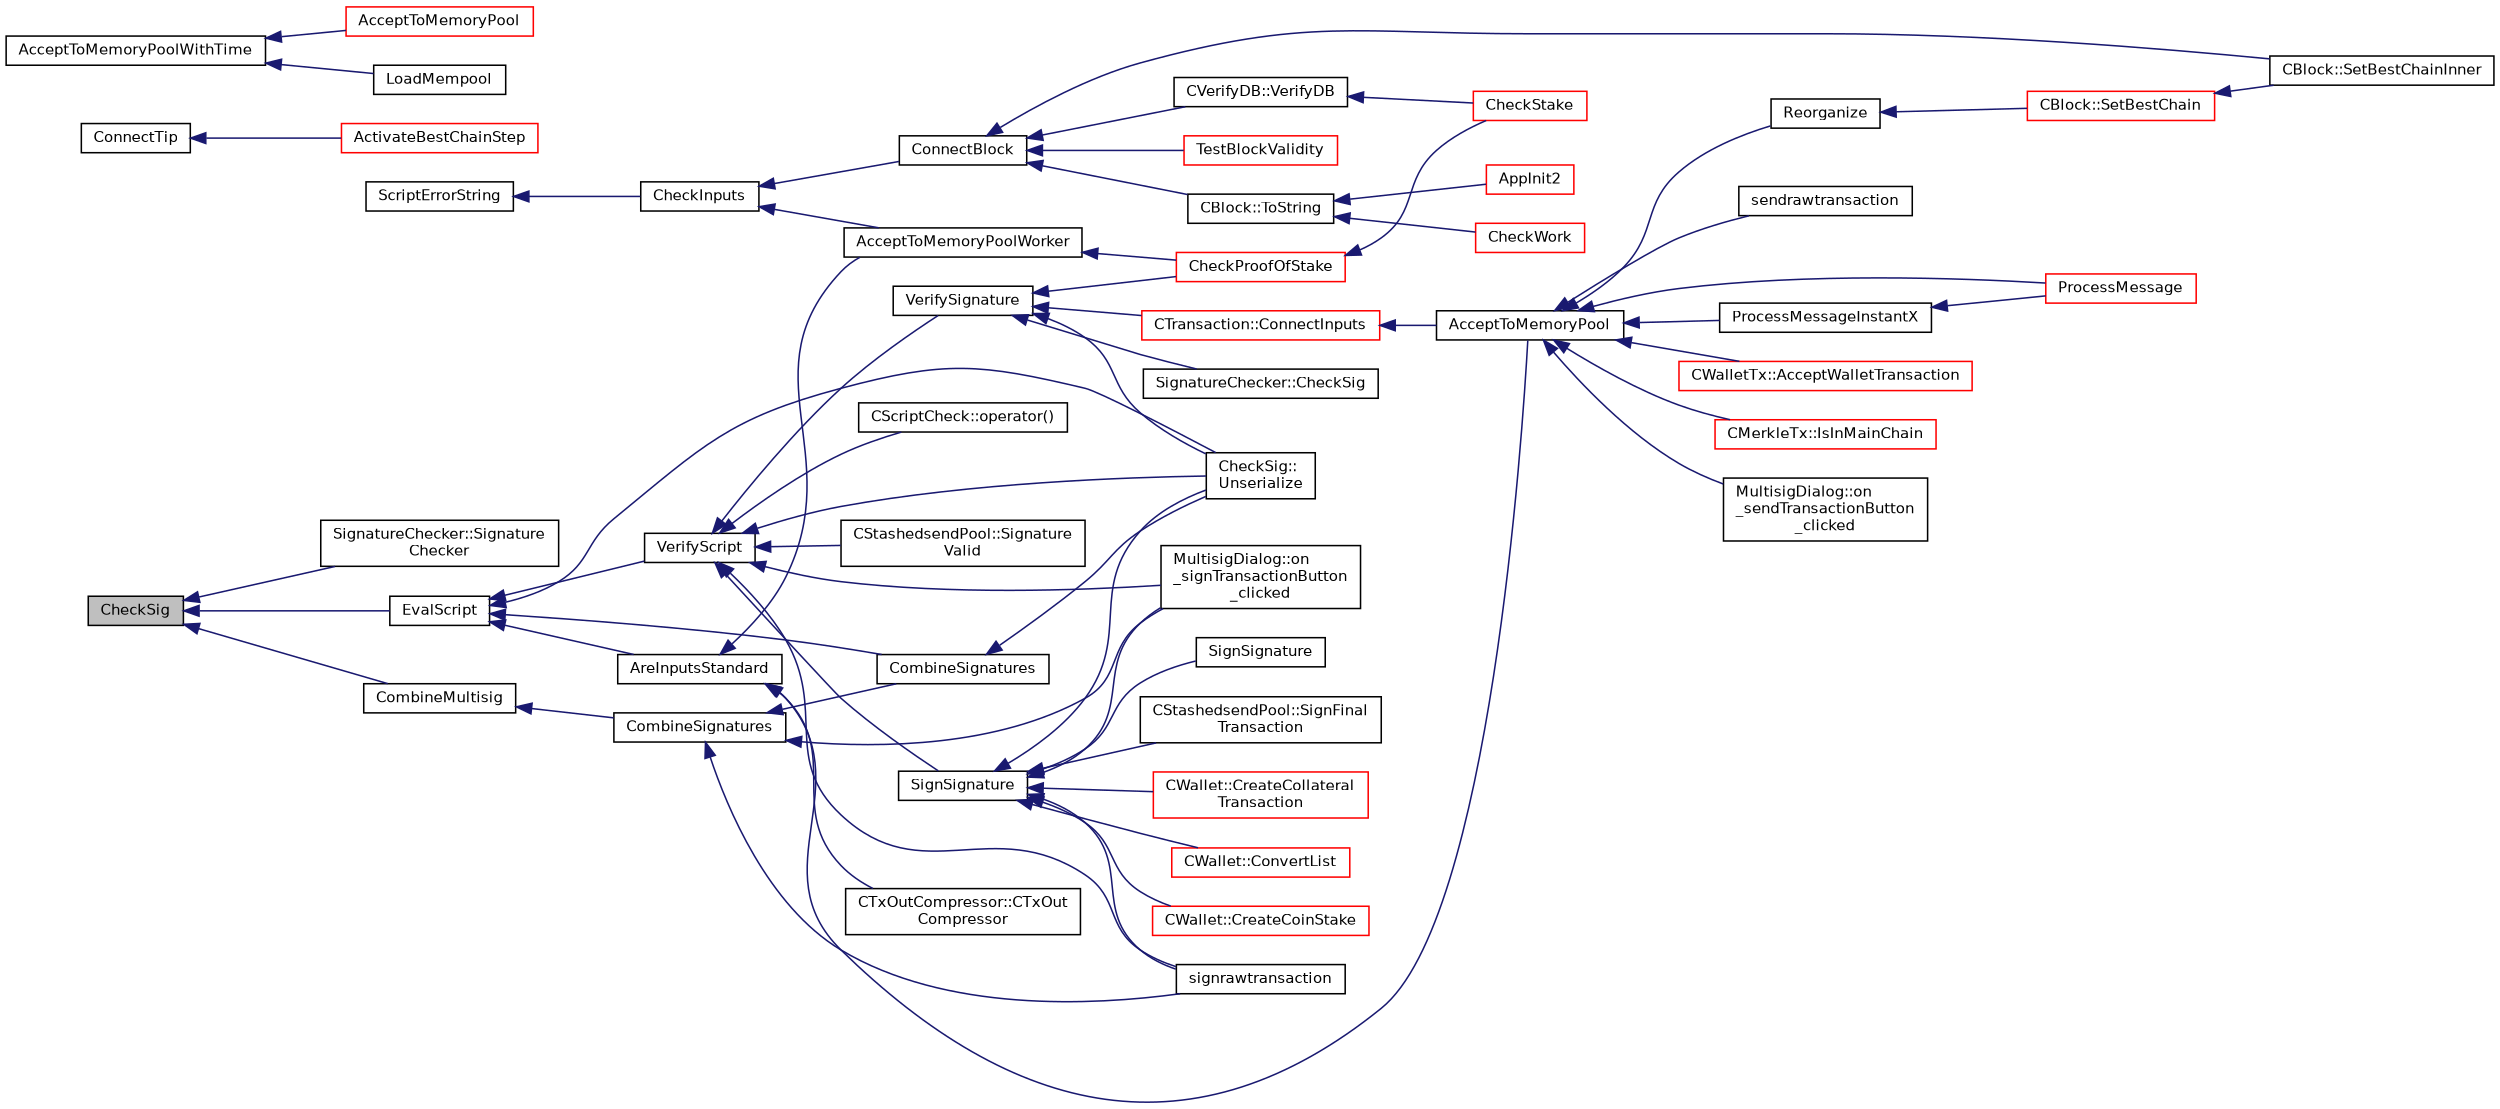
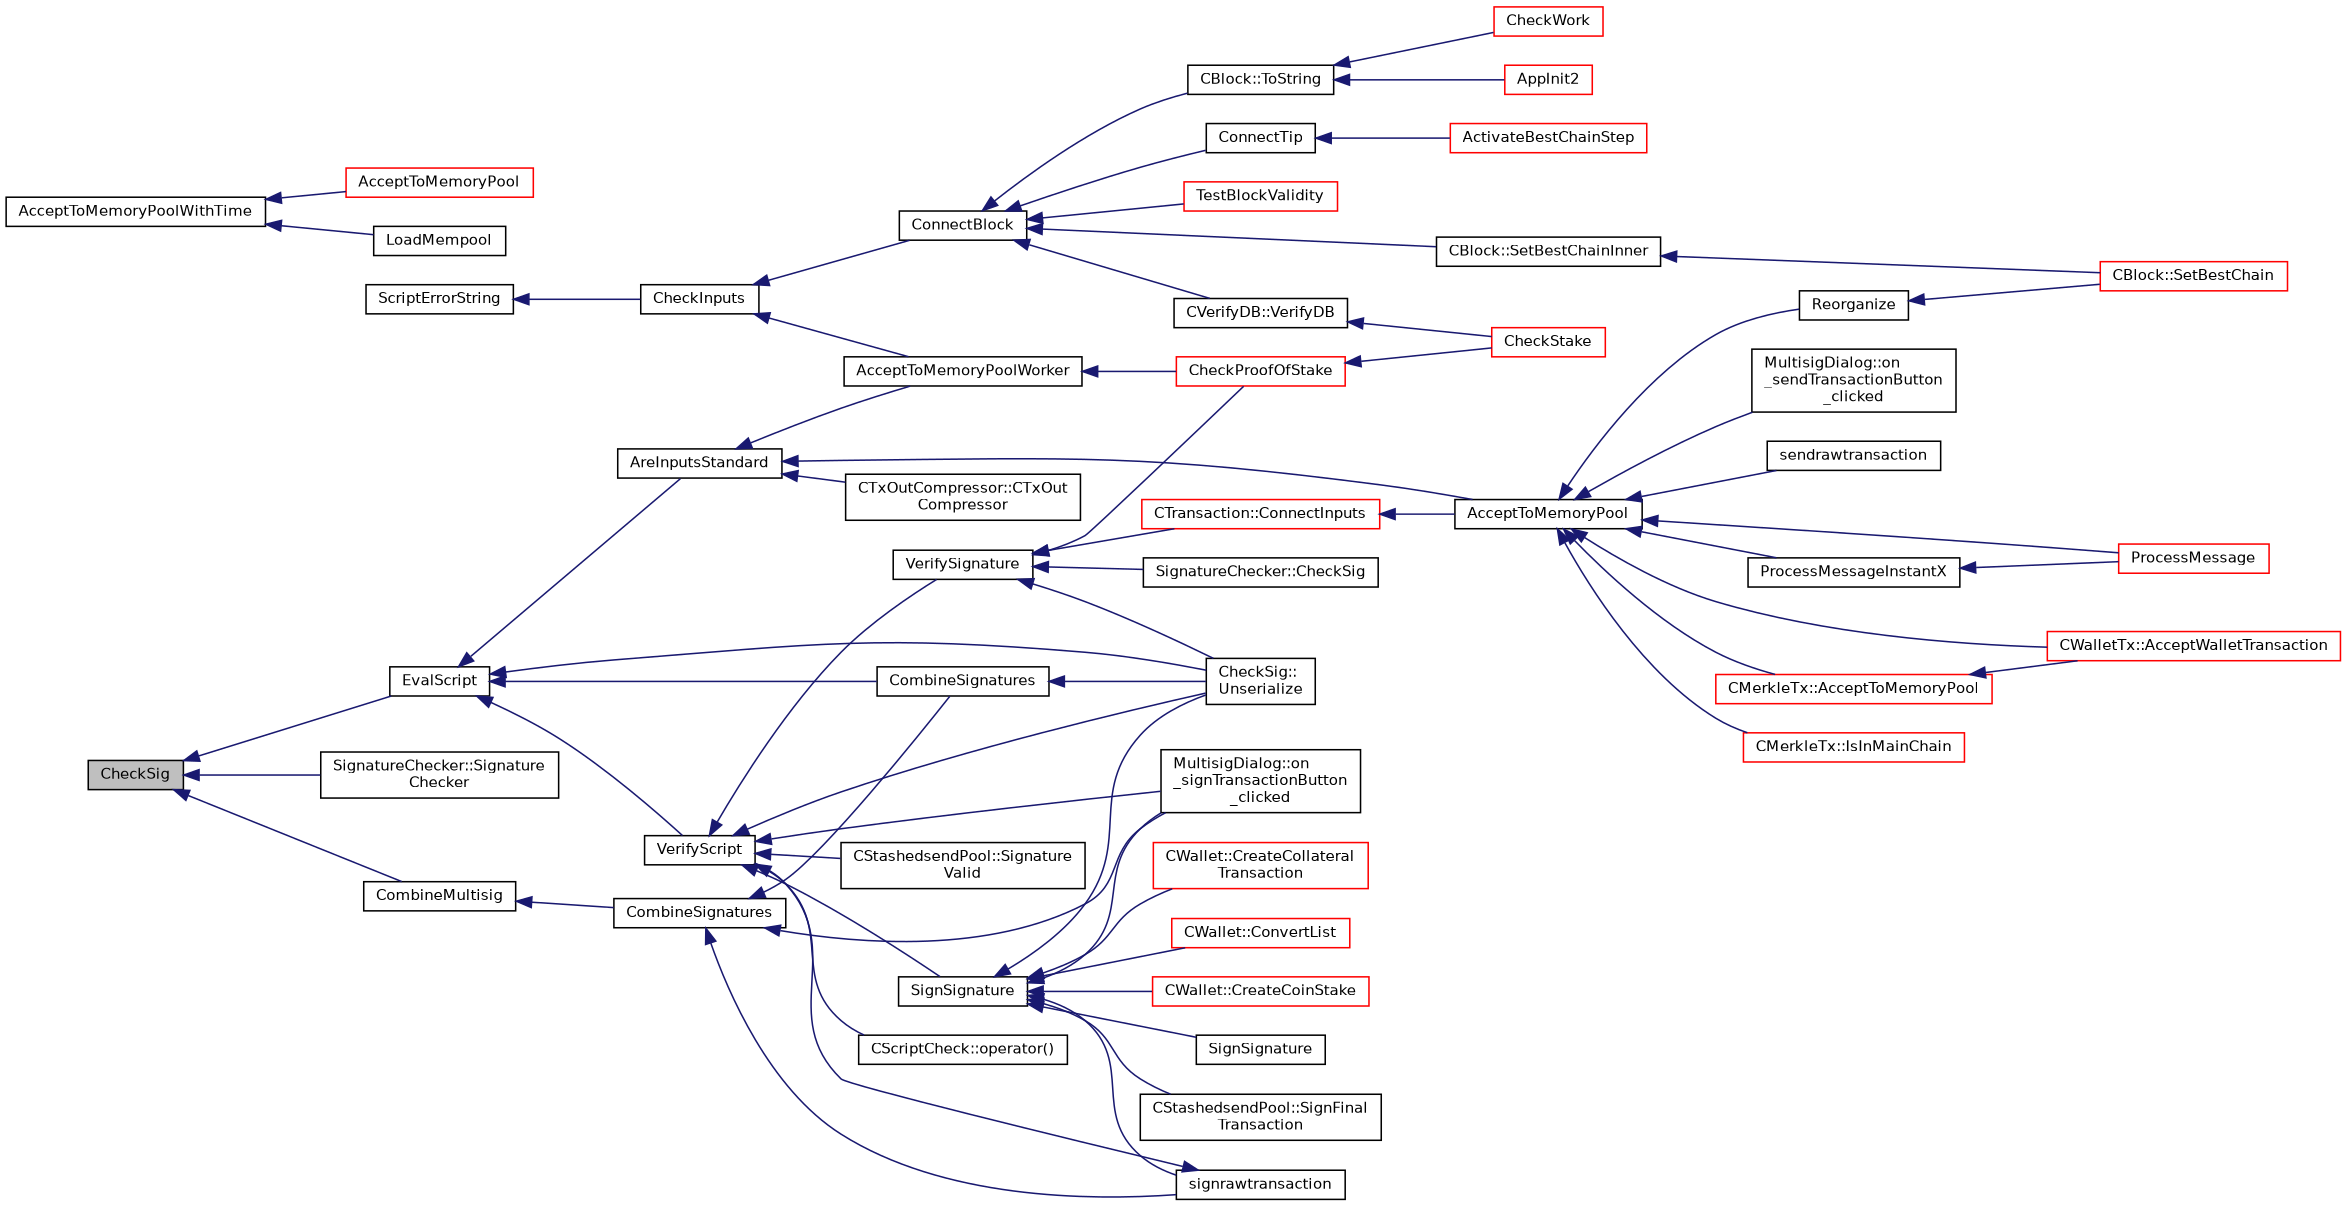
(2252, 88) -> (1889, 265)
none -> (1112, 176)
none -> (1854, 689)
(892, 844) -> (892, 1094)
